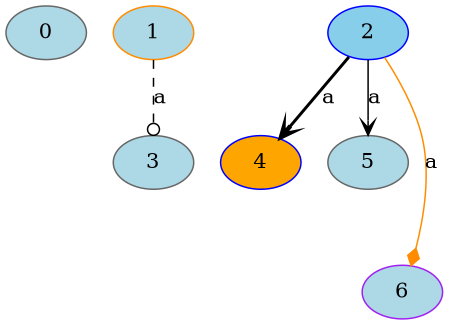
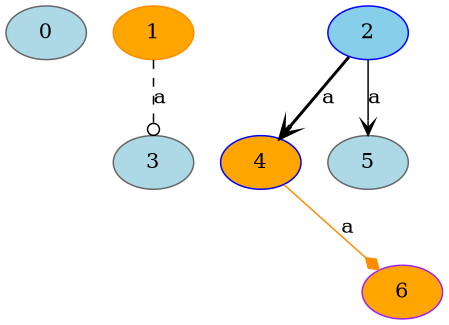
(153, 33) -> (153, 33)
(424, 149) -> (325, 221)
(402, 292) -> (402, 292)
